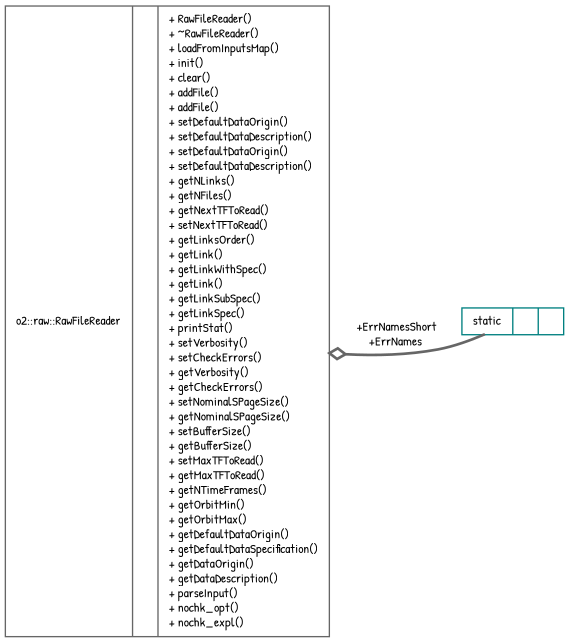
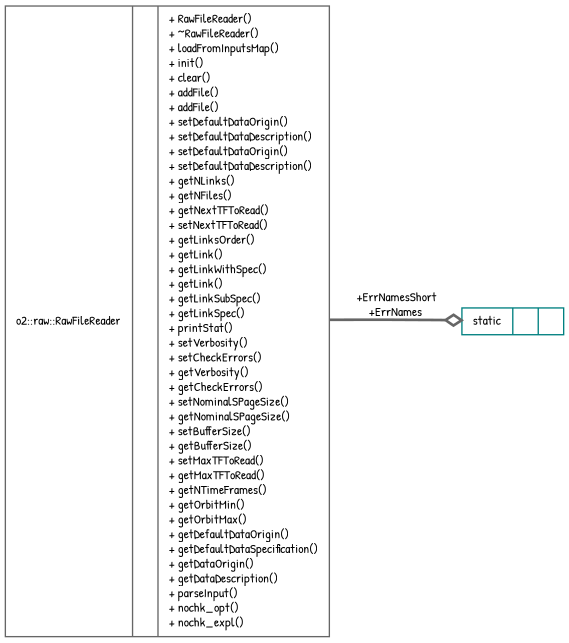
(416, 353) -> (387, 320)
